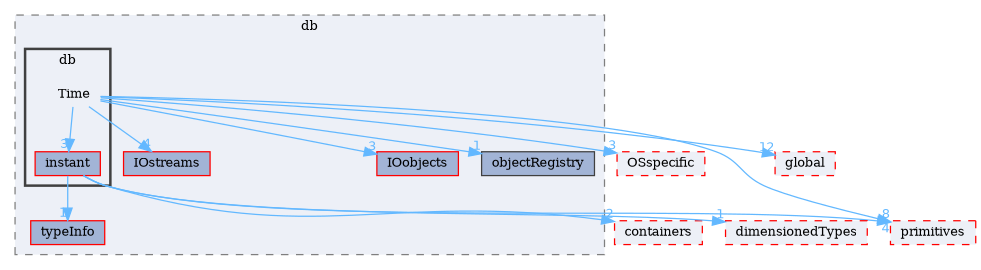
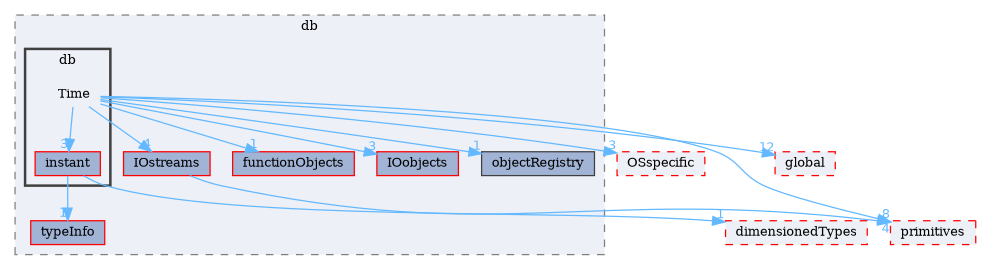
none -> (293, 164)
(479, 213) -> (653, 210)
(658, 233) -> none
